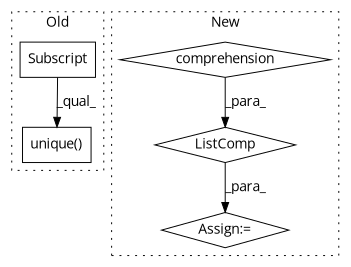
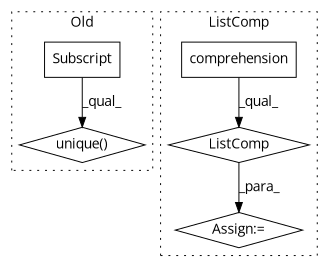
(225, 23) -> (239, 23)
(225, 60) -> (239, 60)
(246, 102) -> (258, 102)
(57, 145) -> (82, 145)
